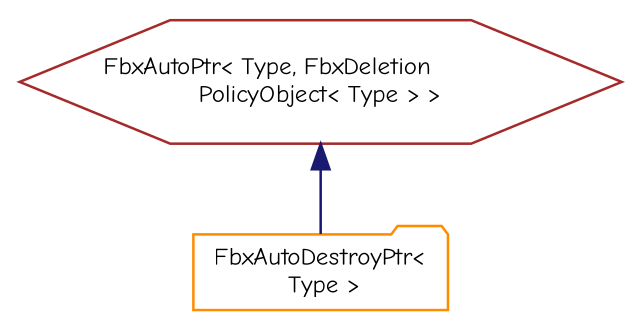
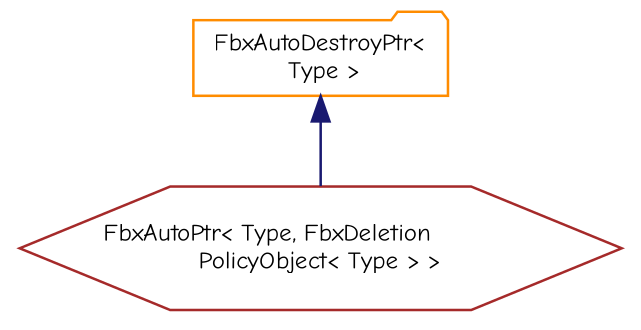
(321, 202) -> (321, 154)
